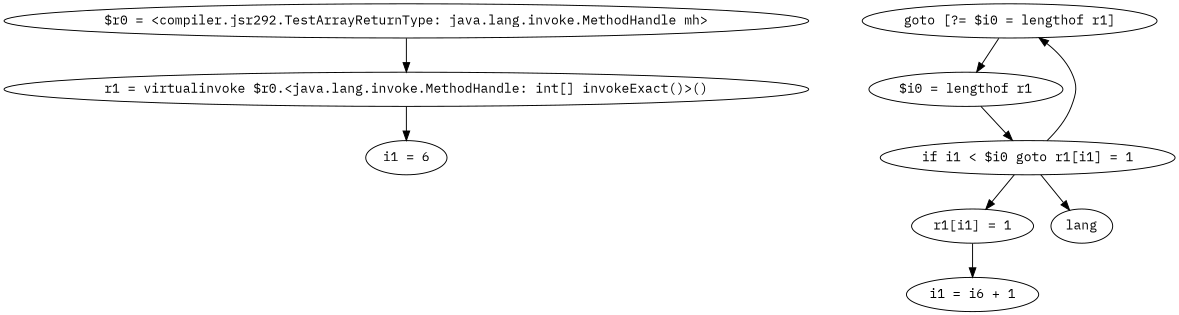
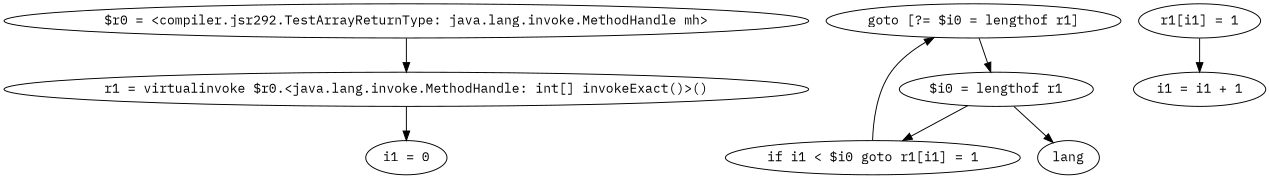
(406, 158) -> (406, 158)
(1003, 188) -> none
(1052, 189) -> (1030, 121)
(973, 294) -> (1200, 89)
